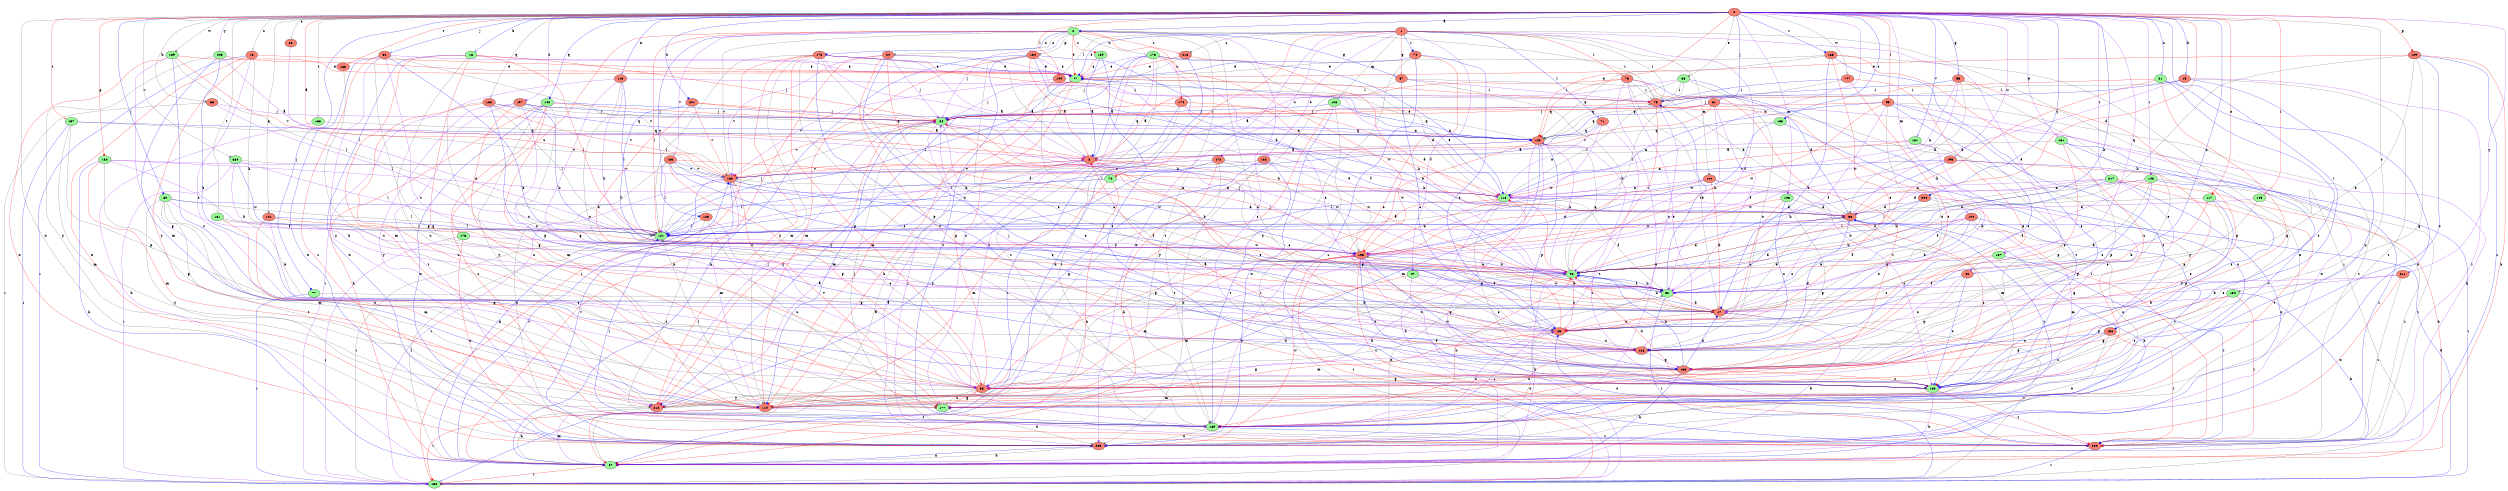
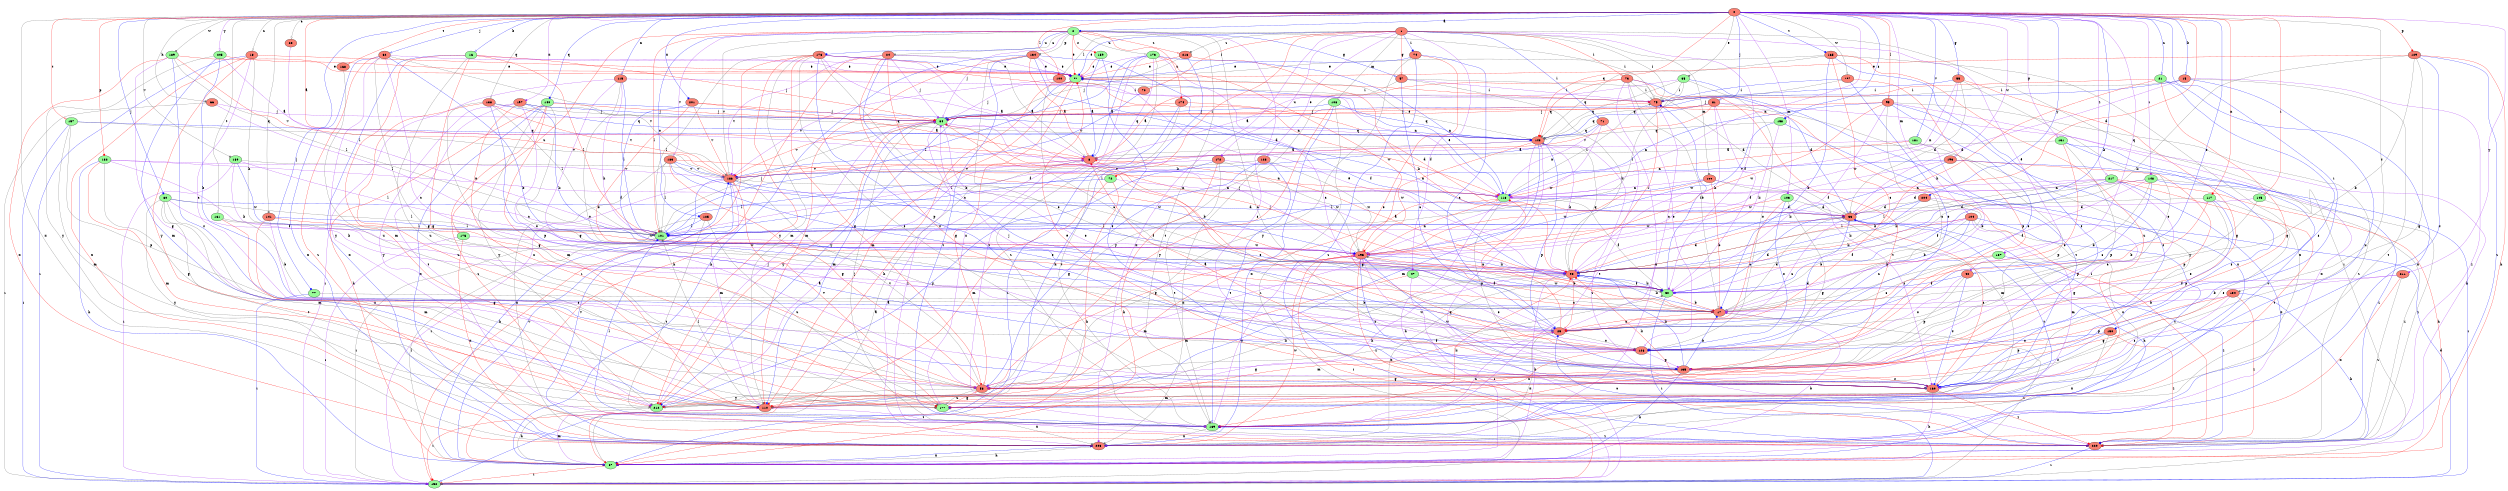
none -> (1144, 91)
(318, 121) -> none
(236, 160) -> (236, 160)
(1383, 171) -> (1708, 229)
(1479, 189) -> none
(665, 196) -> (665, 196)
(1308, 256) -> none
(1915, 269) -> (1915, 269)
(1572, 274) -> (1572, 274)
(1977, 274) -> (1977, 274)
(890, 284) -> (890, 284)
(1539, 287) -> (1539, 287)
(2233, 293) -> (2233, 293)
(844, 302) -> none
none -> (1238, 331)
(1933, 389) -> (1933, 389)
(657, 408) -> (657, 408)
